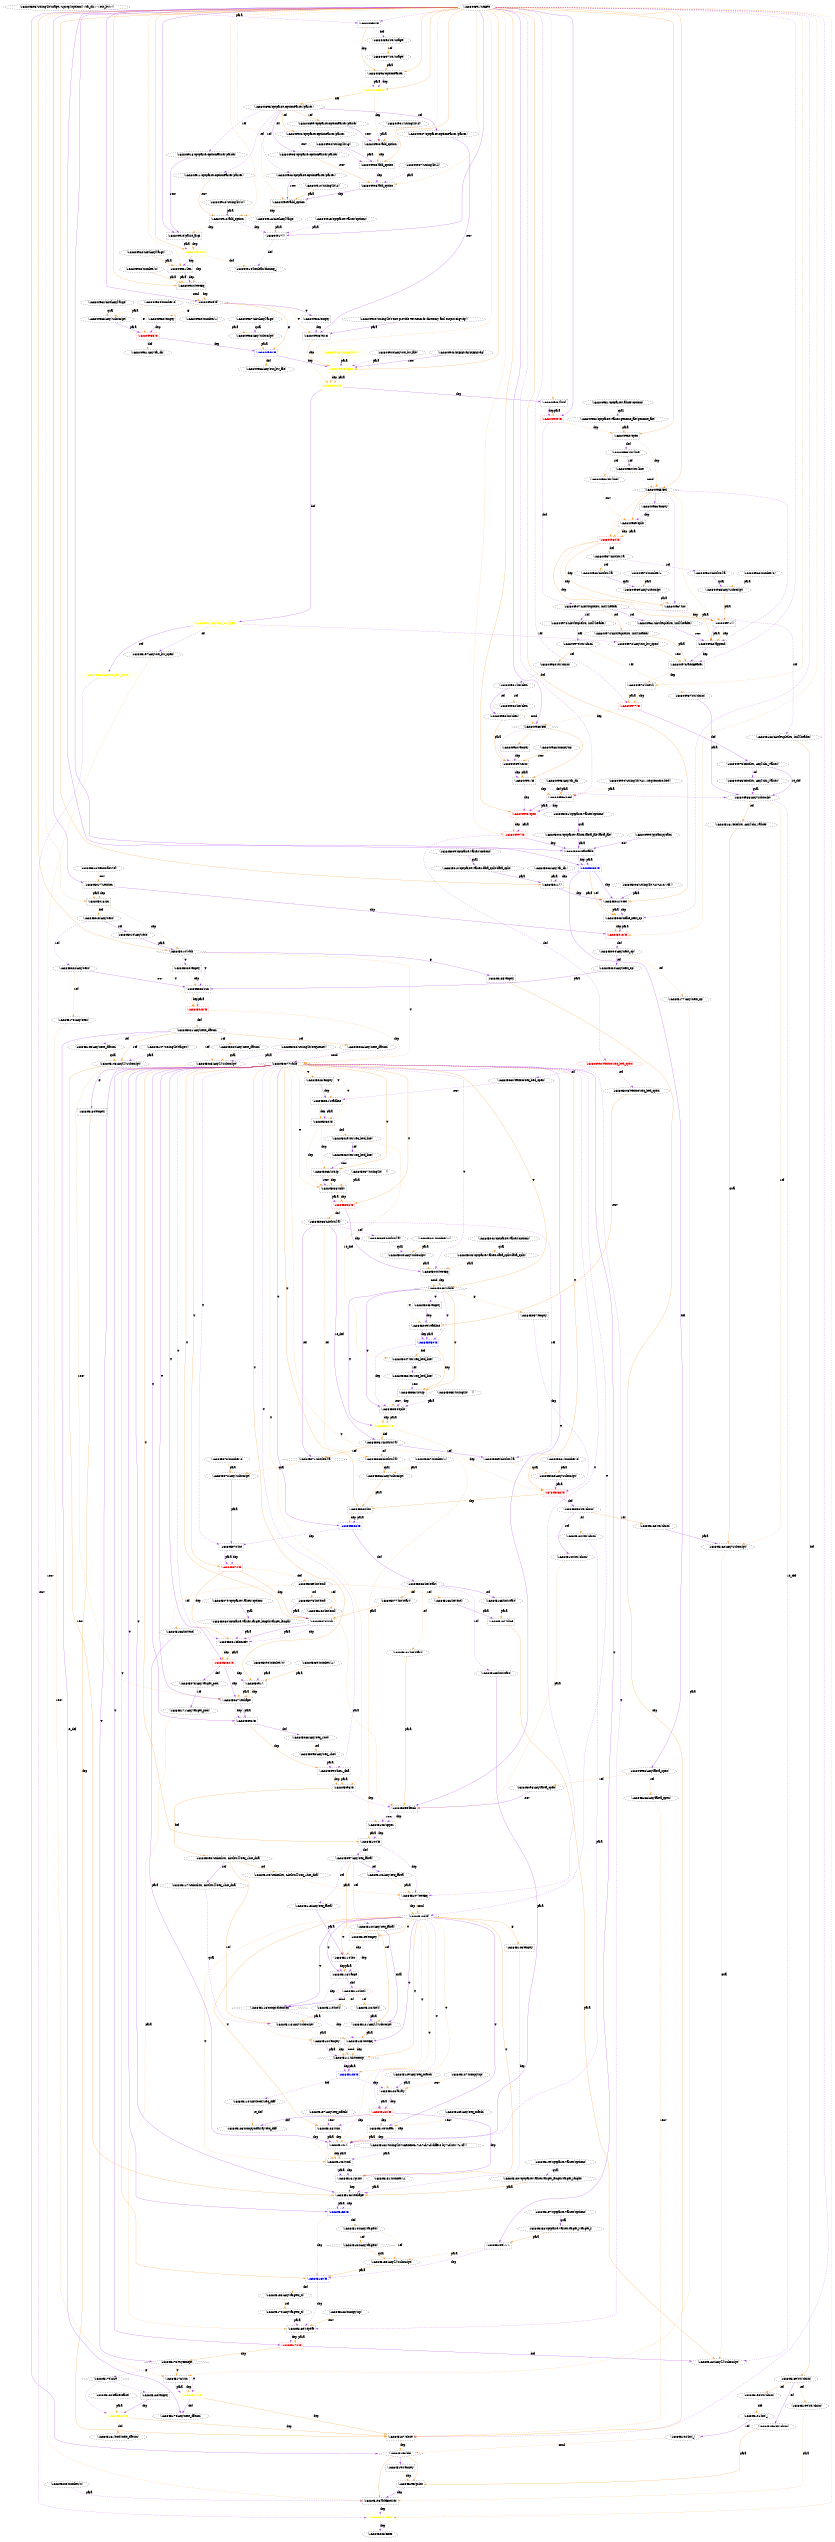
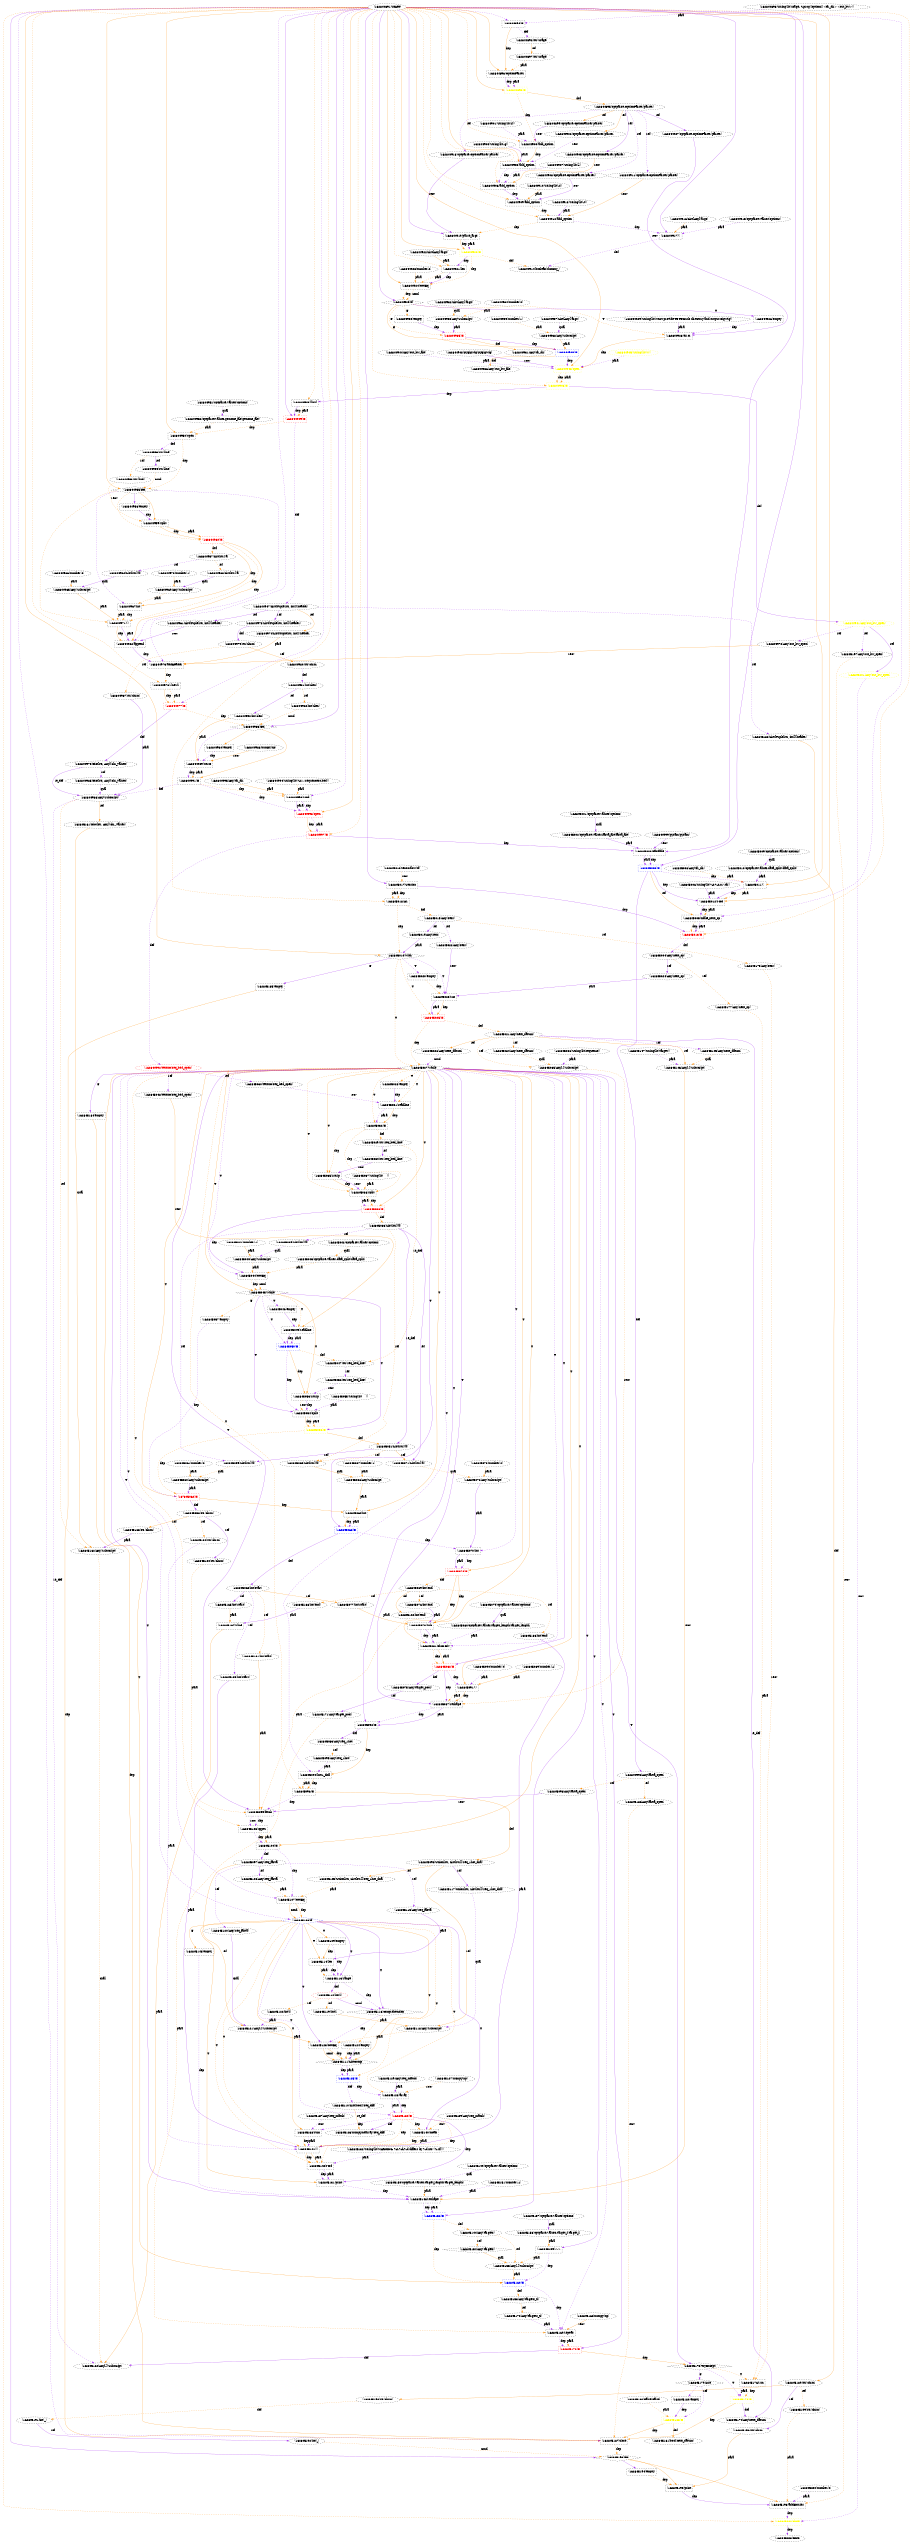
(74, 993) -> (602, 938)
(315, 1460) -> (409, 1464)
(419, 1917) -> (302, 1921)
